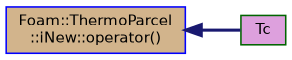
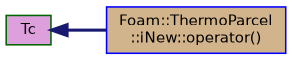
(221, 30) -> (87, 30)
